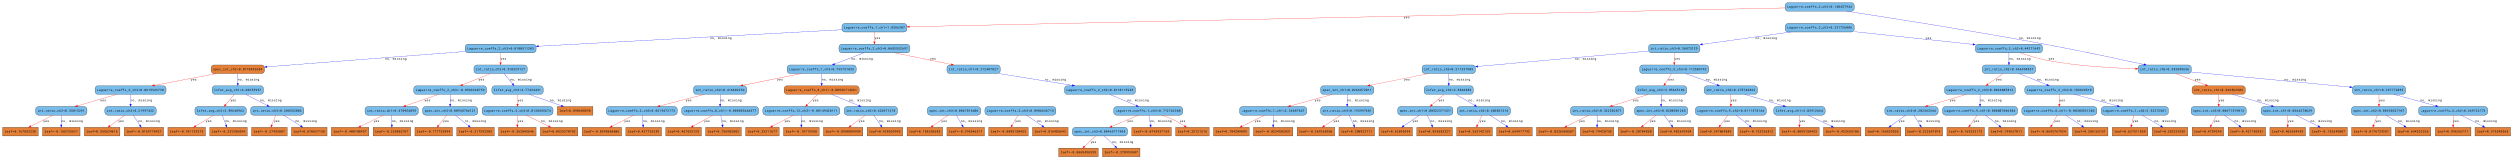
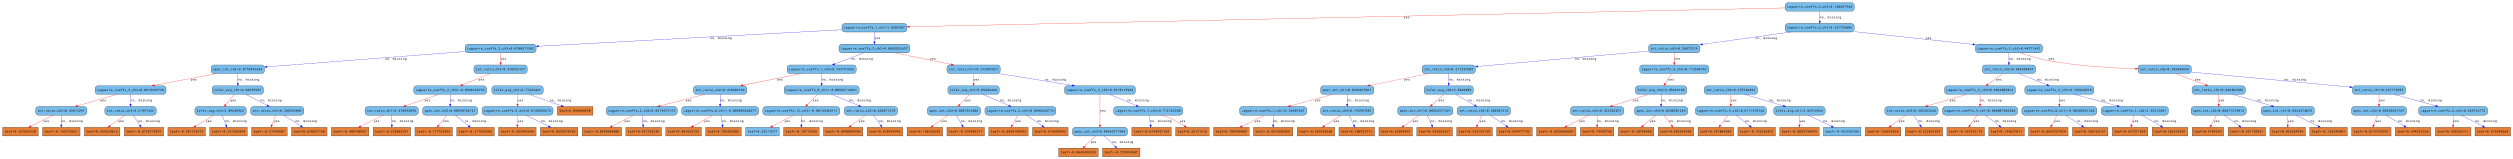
(1996, 35) -> (1820, 16)
(874, 37) -> (874, 37)
(238, 69) -> (238, 69)
(508, 79) -> none
(1701, 79) -> none
(822, 90) -> (822, 90)
none -> (974, 90)
(2219, 90) -> (2219, 90)
(1980, 99) -> (1980, 99)
(1597, 120) -> (1597, 120)
(1668, 120) -> (1668, 120)
(537, 121) -> (537, 121)
(1125, 121) -> (1100, 110)
(1412, 121) -> (1412, 121)
(1898, 121) -> (1898, 121)
(762, 132) -> (762, 132)
(1842, 132) -> (1842, 132)
